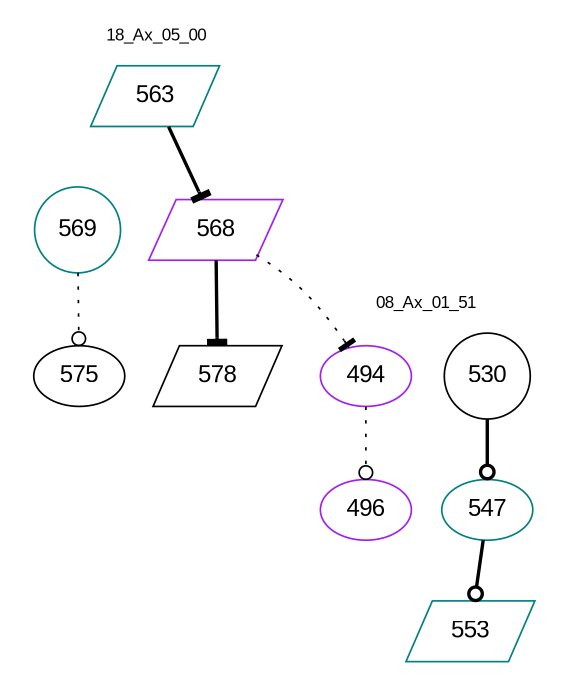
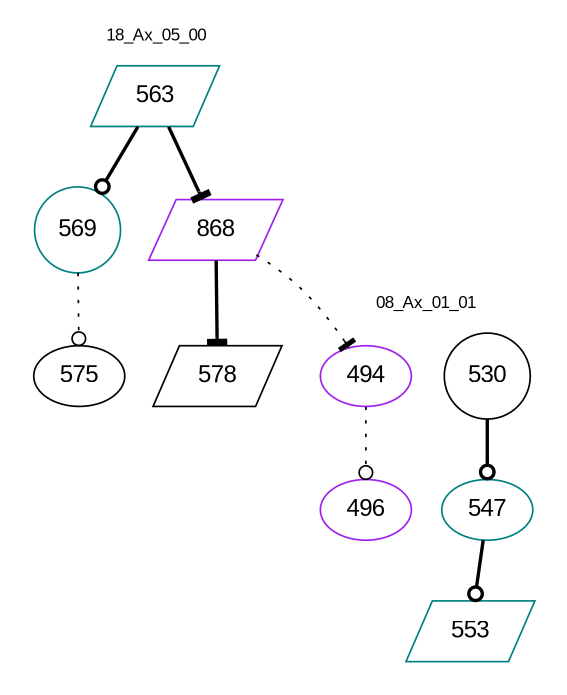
none -> (122, 154)
(216, 230) -> (216, 230)
(427, 304) -> (427, 304)
